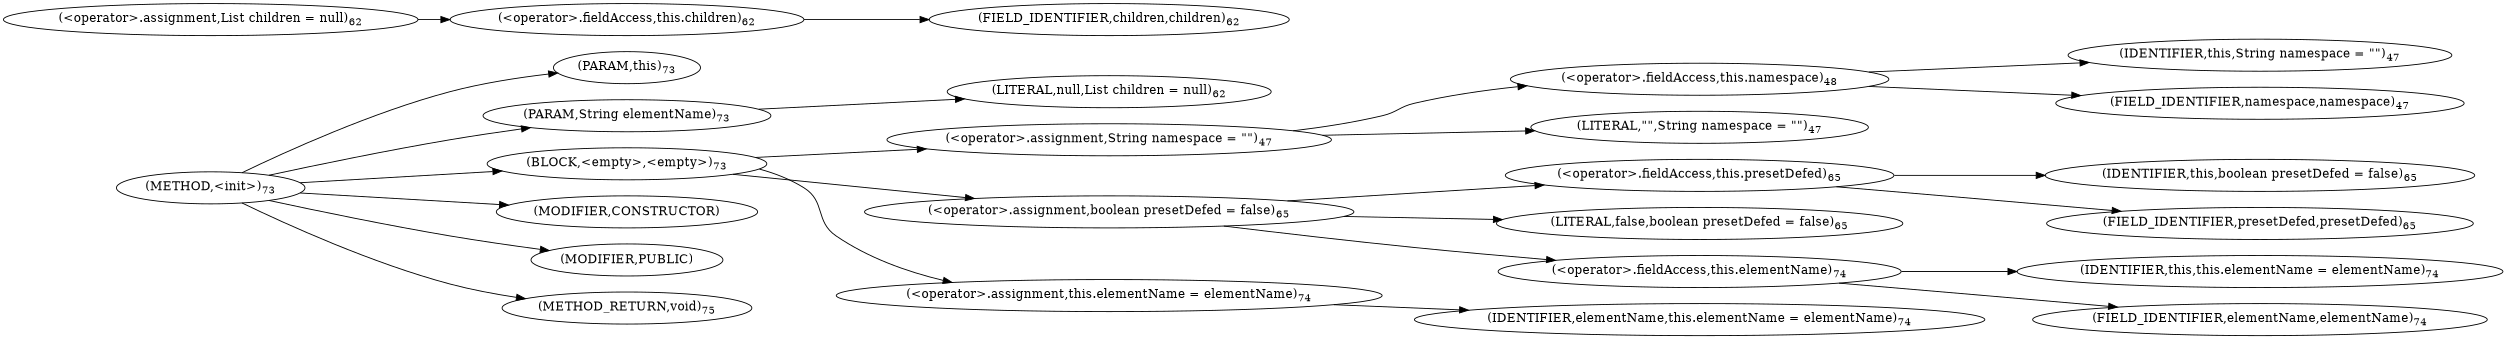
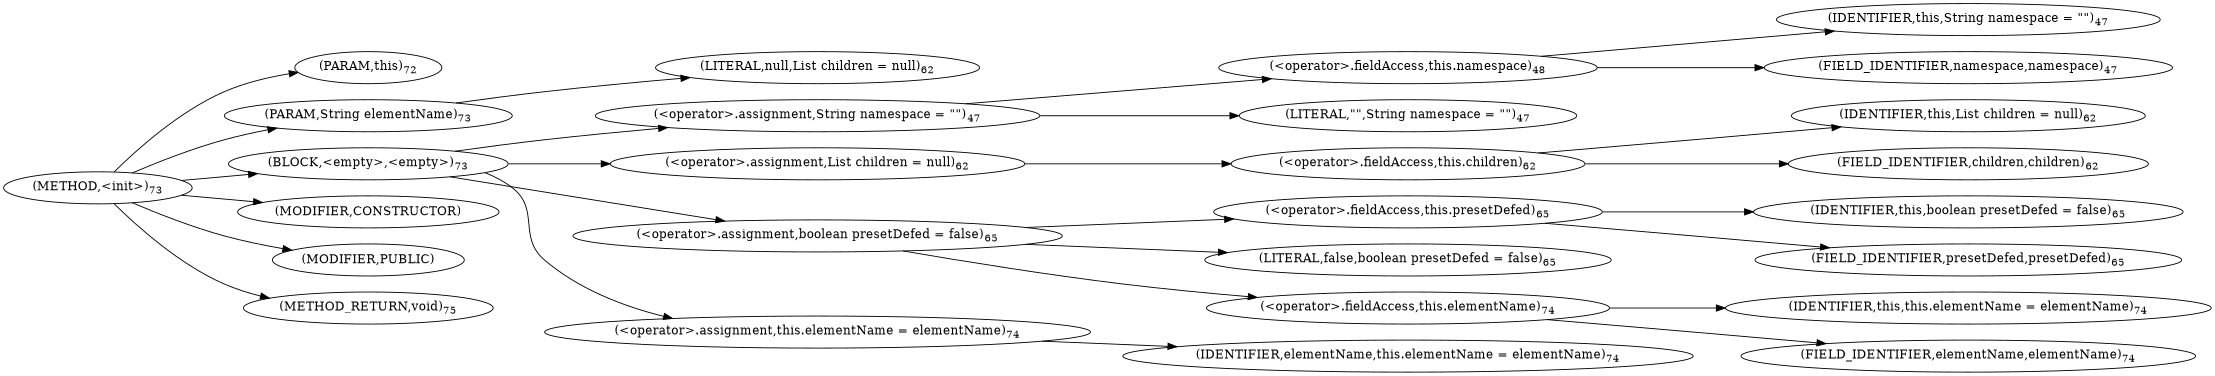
(669, 66) -> (411, 66)
none -> (1968, 116)
none -> (555, 164)
